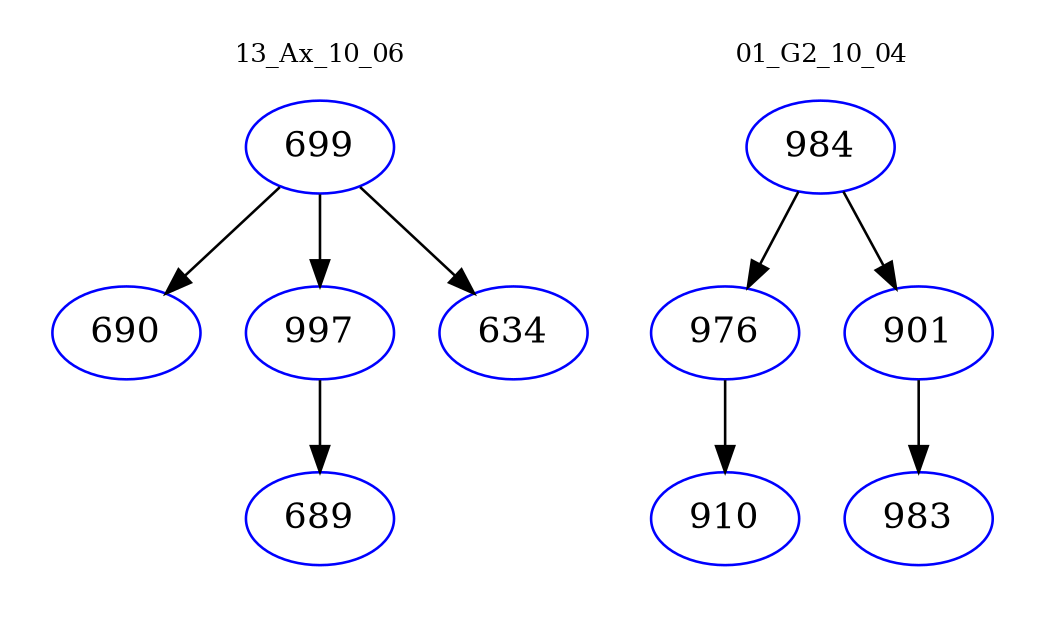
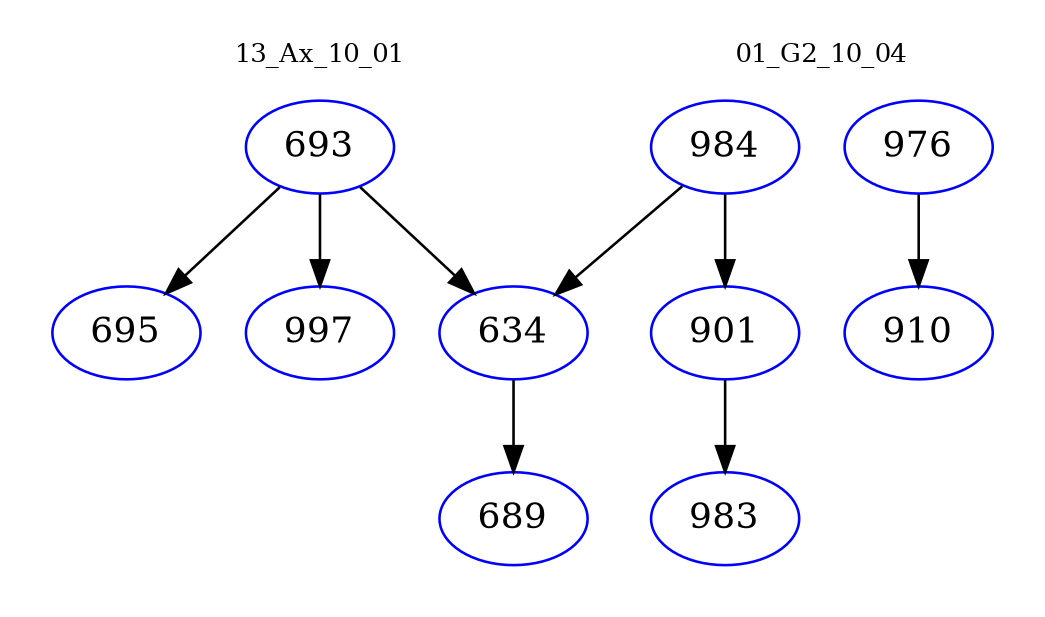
(320, 55) -> (320, 55)
(320, 147) -> (320, 147)
(779, 228) -> (648, 216)
(126, 333) -> (126, 333)
(320, 413) -> (514, 413)
